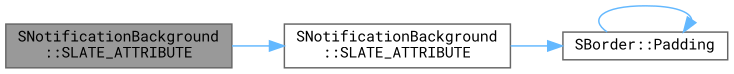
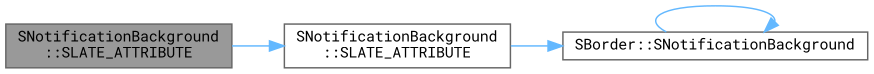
(645, 46) -> (715, 46)
